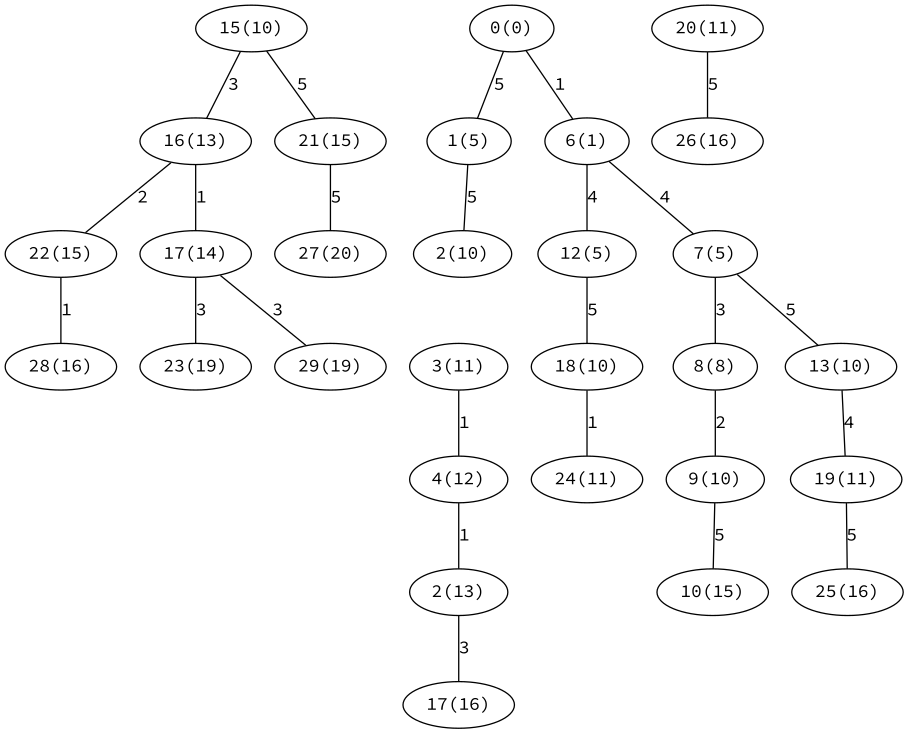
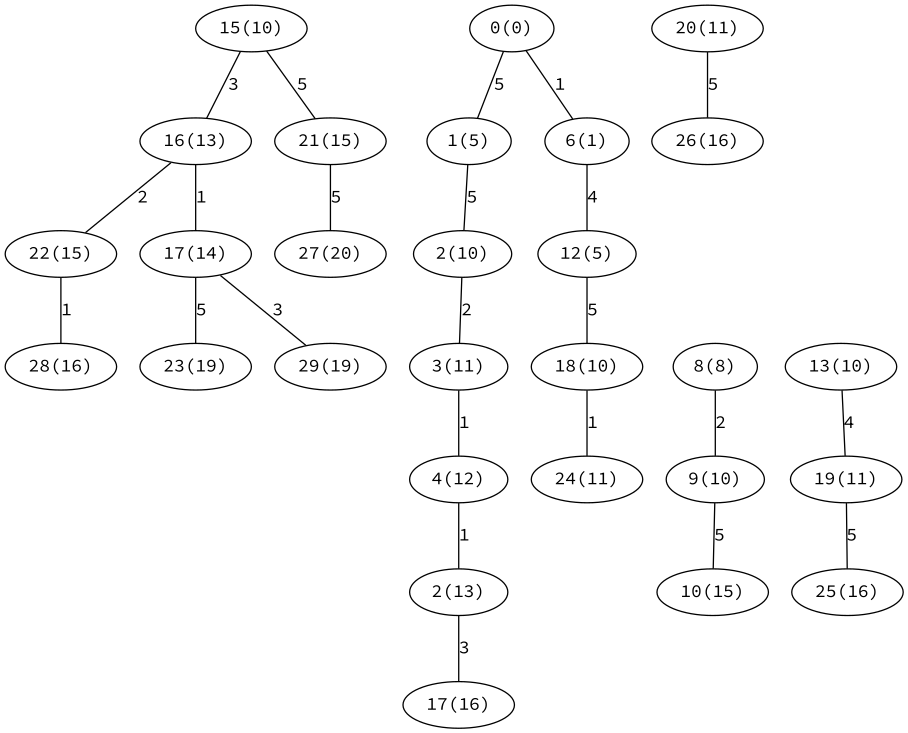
(715, 254) -> none
(202, 310) -> (202, 310)
none -> (461, 310)
